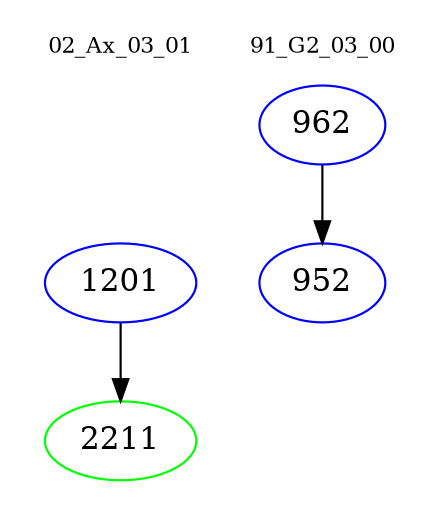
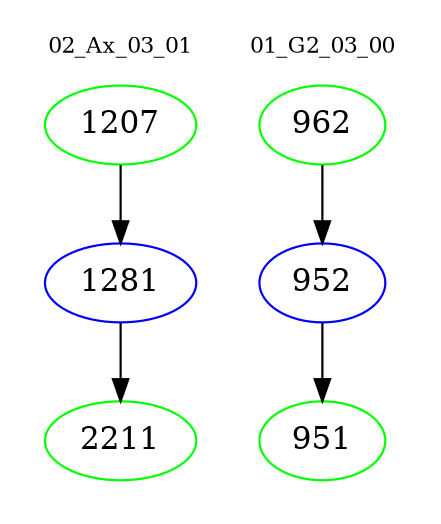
(323, 47) -> (323, 47)
none -> (121, 125)
(322, 125) -> (322, 125)
(121, 283) -> (121, 283)
none -> (322, 441)
